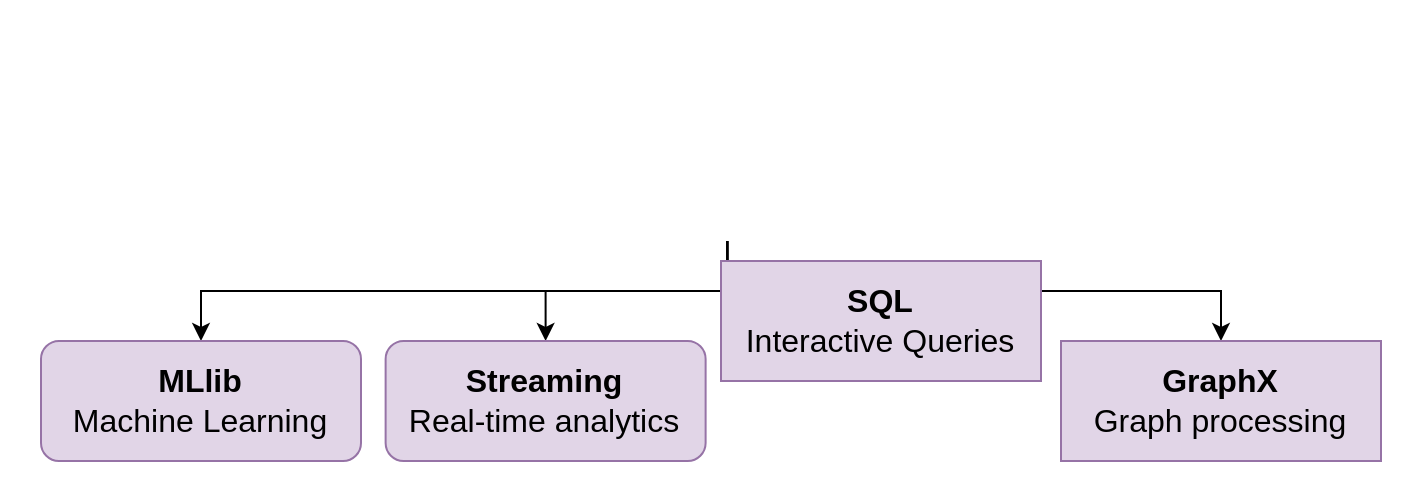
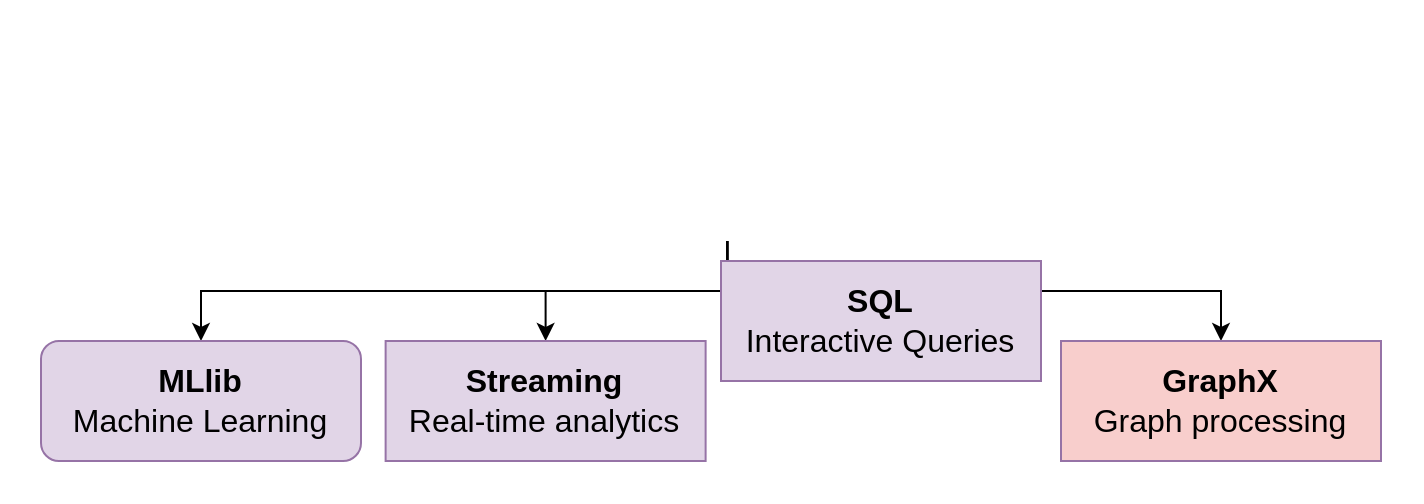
(546, 401) -> (546, 401)
(1221, 401) -> (1221, 401)
